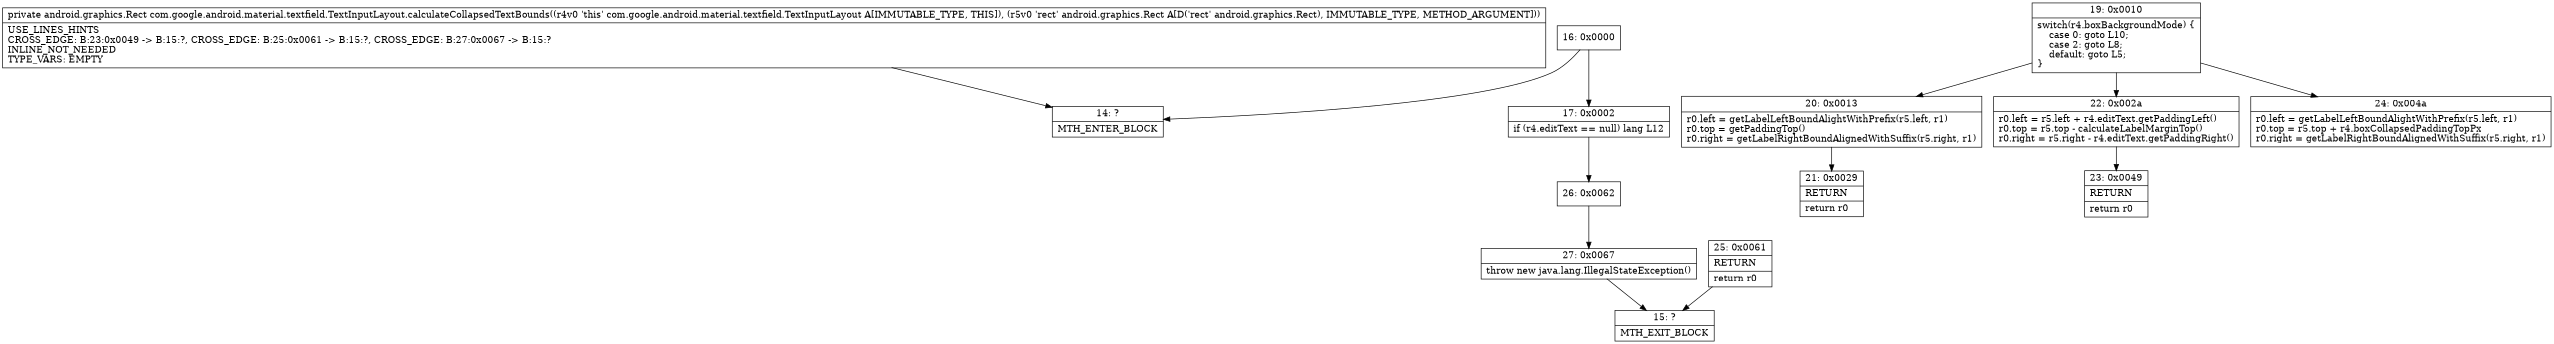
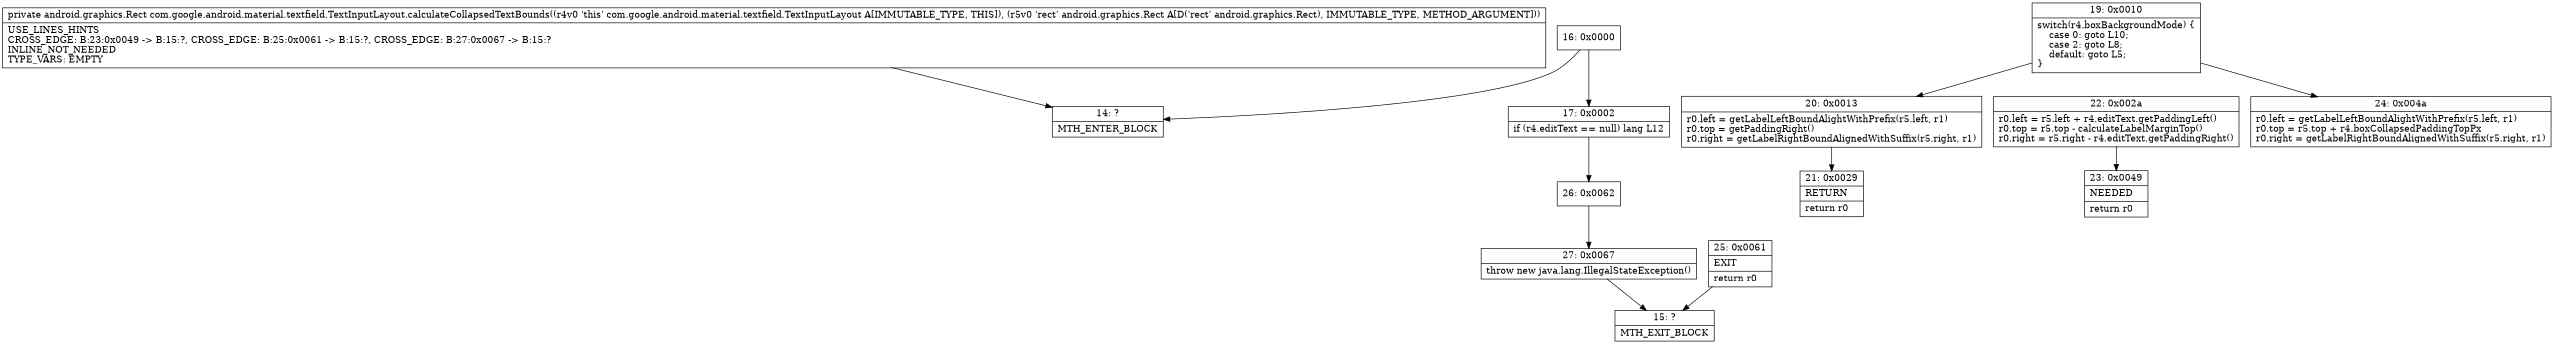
(2116, 81) -> none
(1746, 129) -> (1751, 129)
(2111, 193) -> (2112, 193)
(1735, 263) -> (1725, 263)
